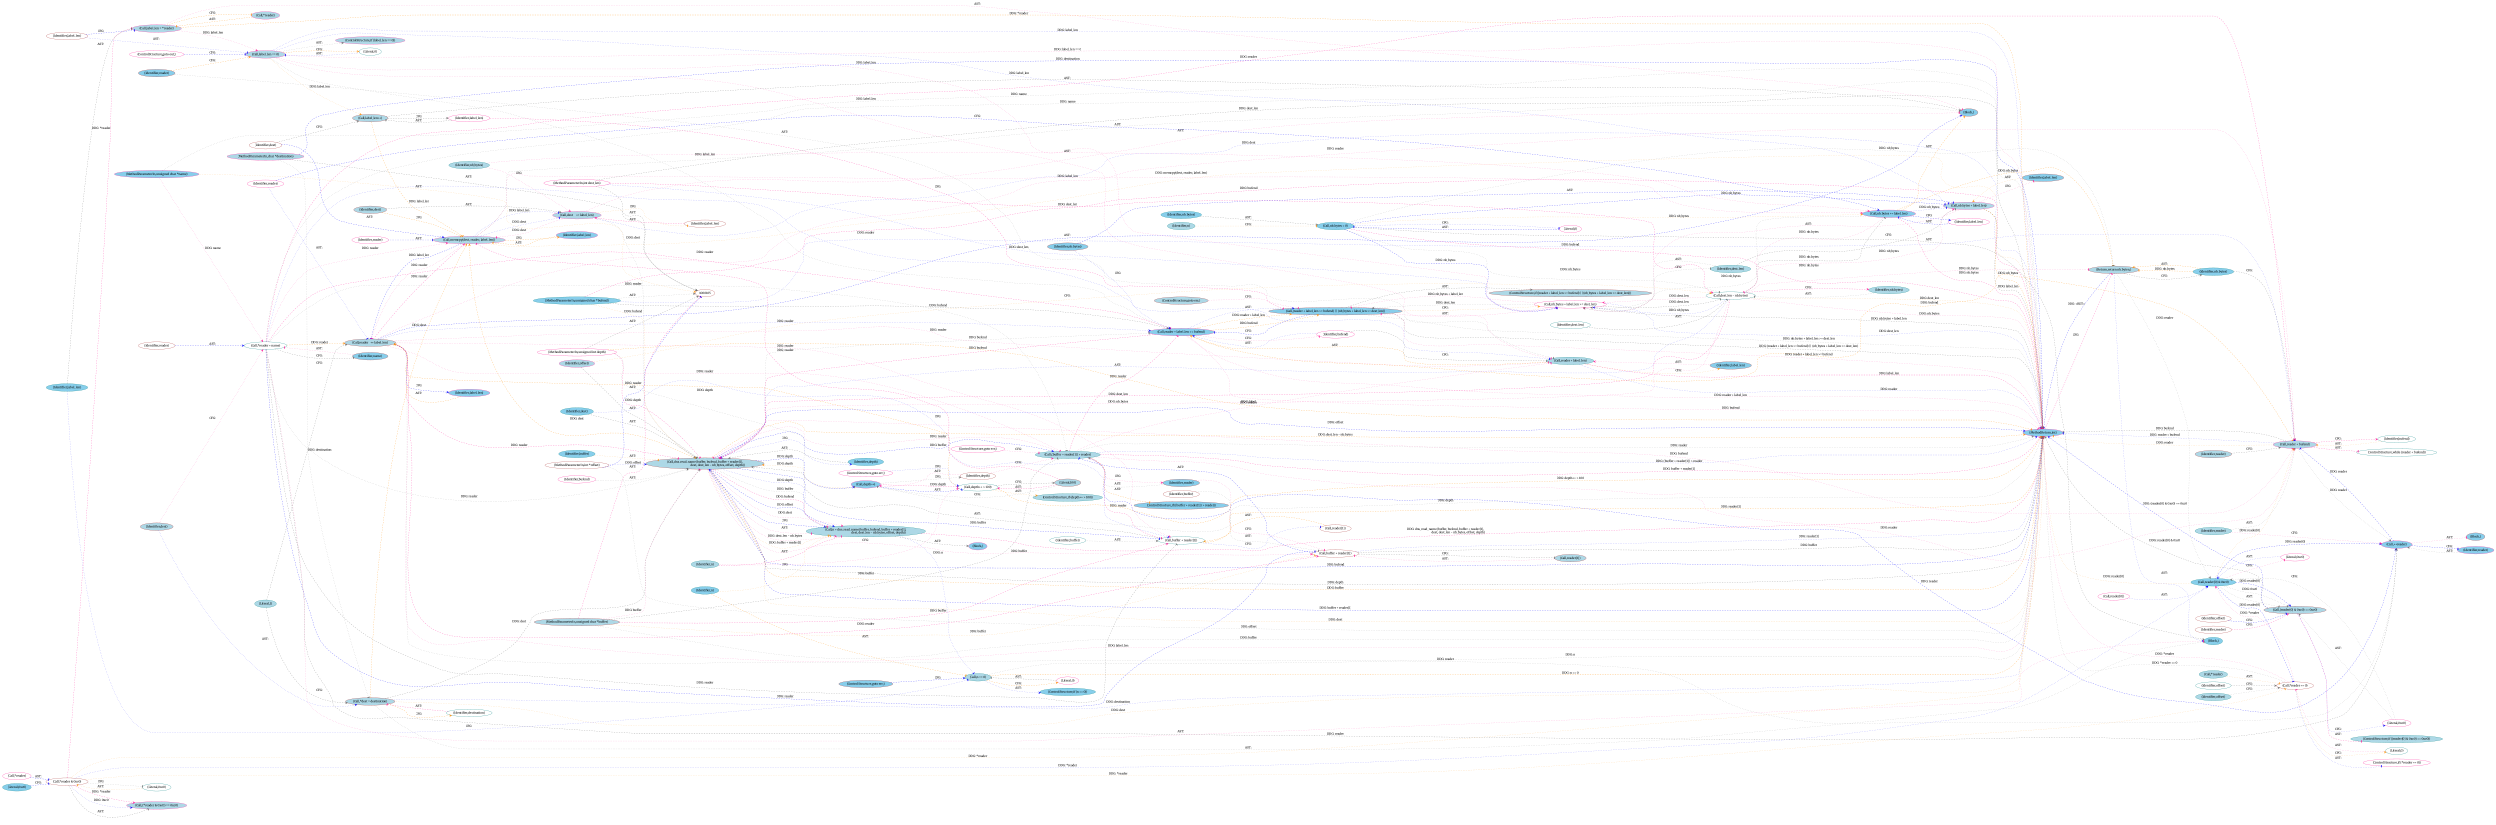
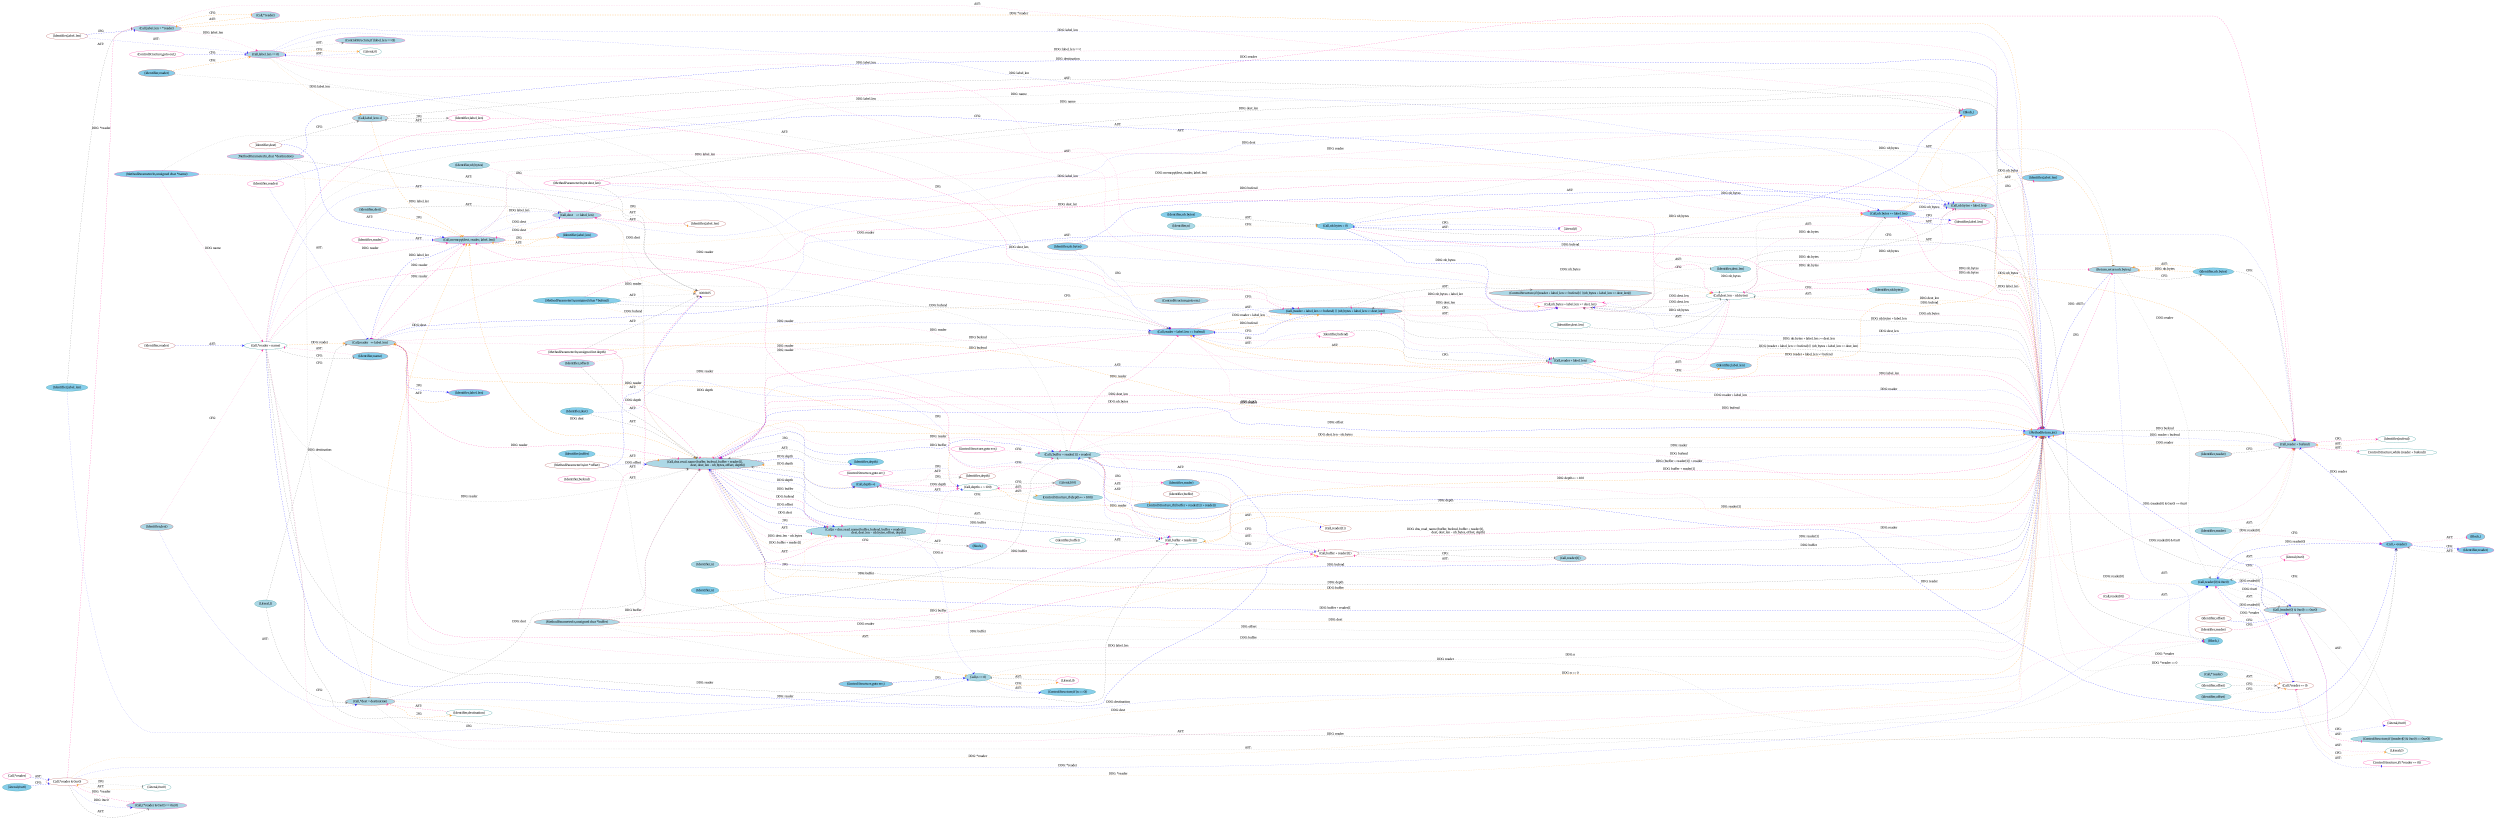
(1249, 402) -> (1249, 402)
(2338, 500) -> none
